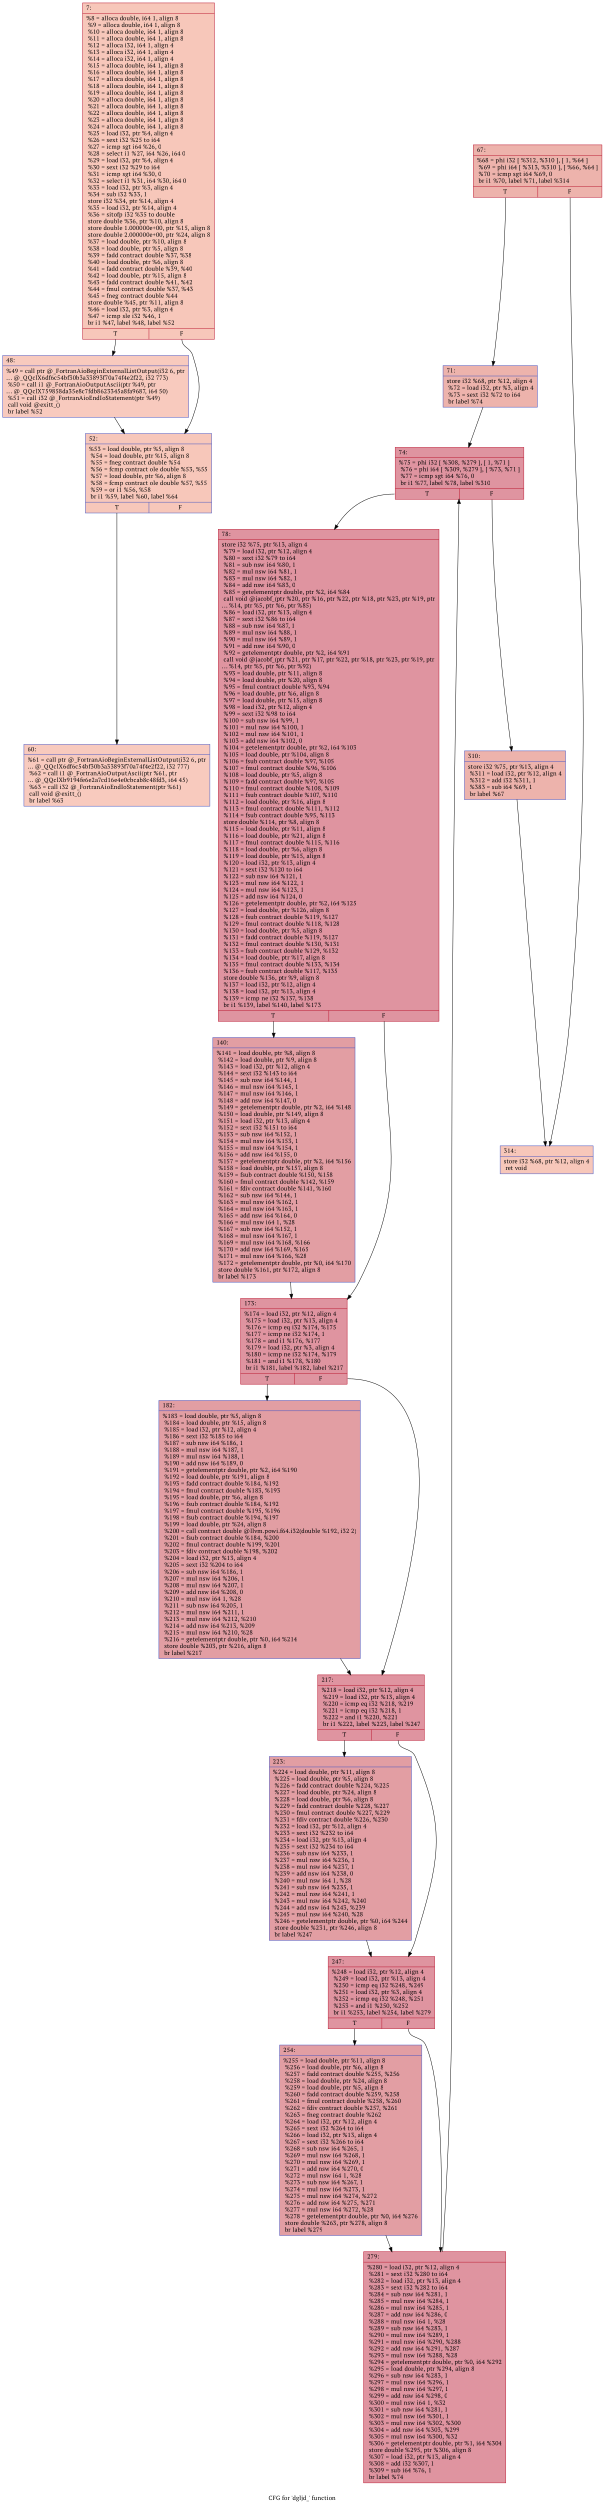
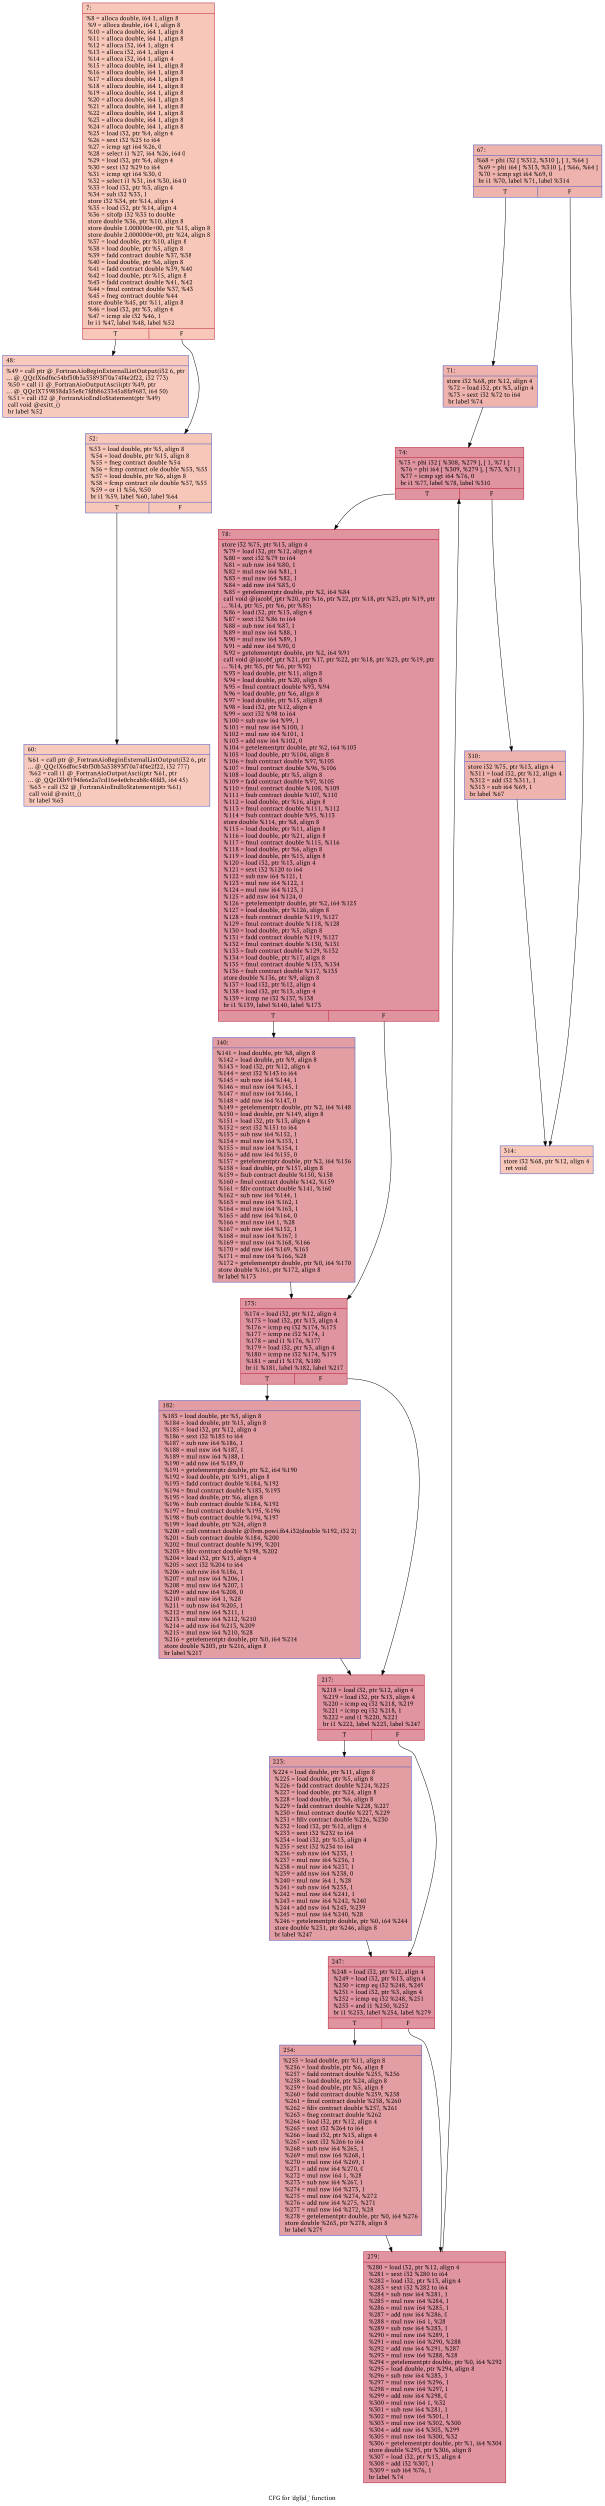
(538, 171) -> (538, 171)
(118, 423) -> none
(120, 490) -> (120, 490)
(500, 787) -> (500, 787)
